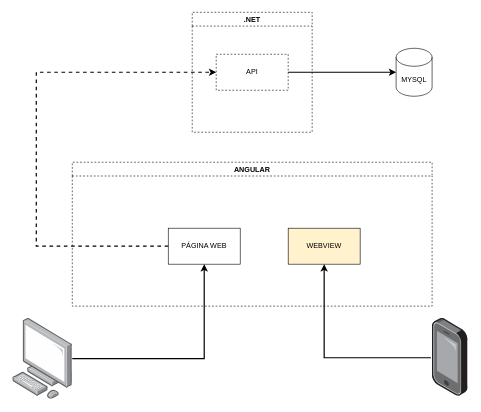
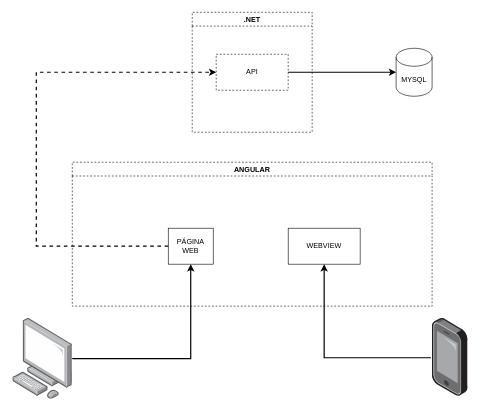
(204, 246) -> (191, 246)
(324, 246) -> (324, 246)
